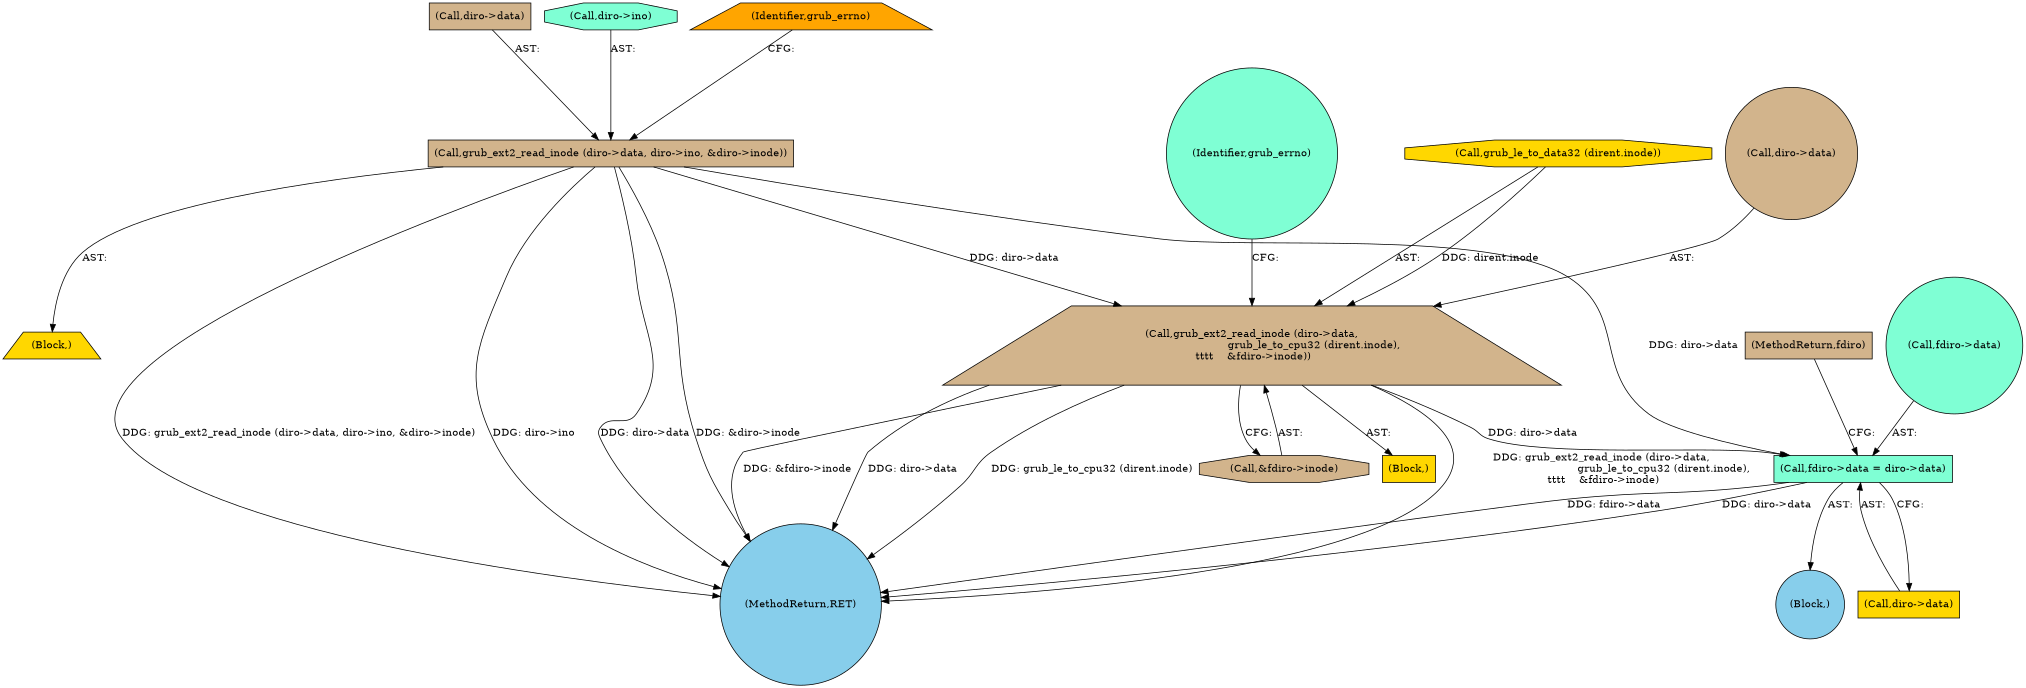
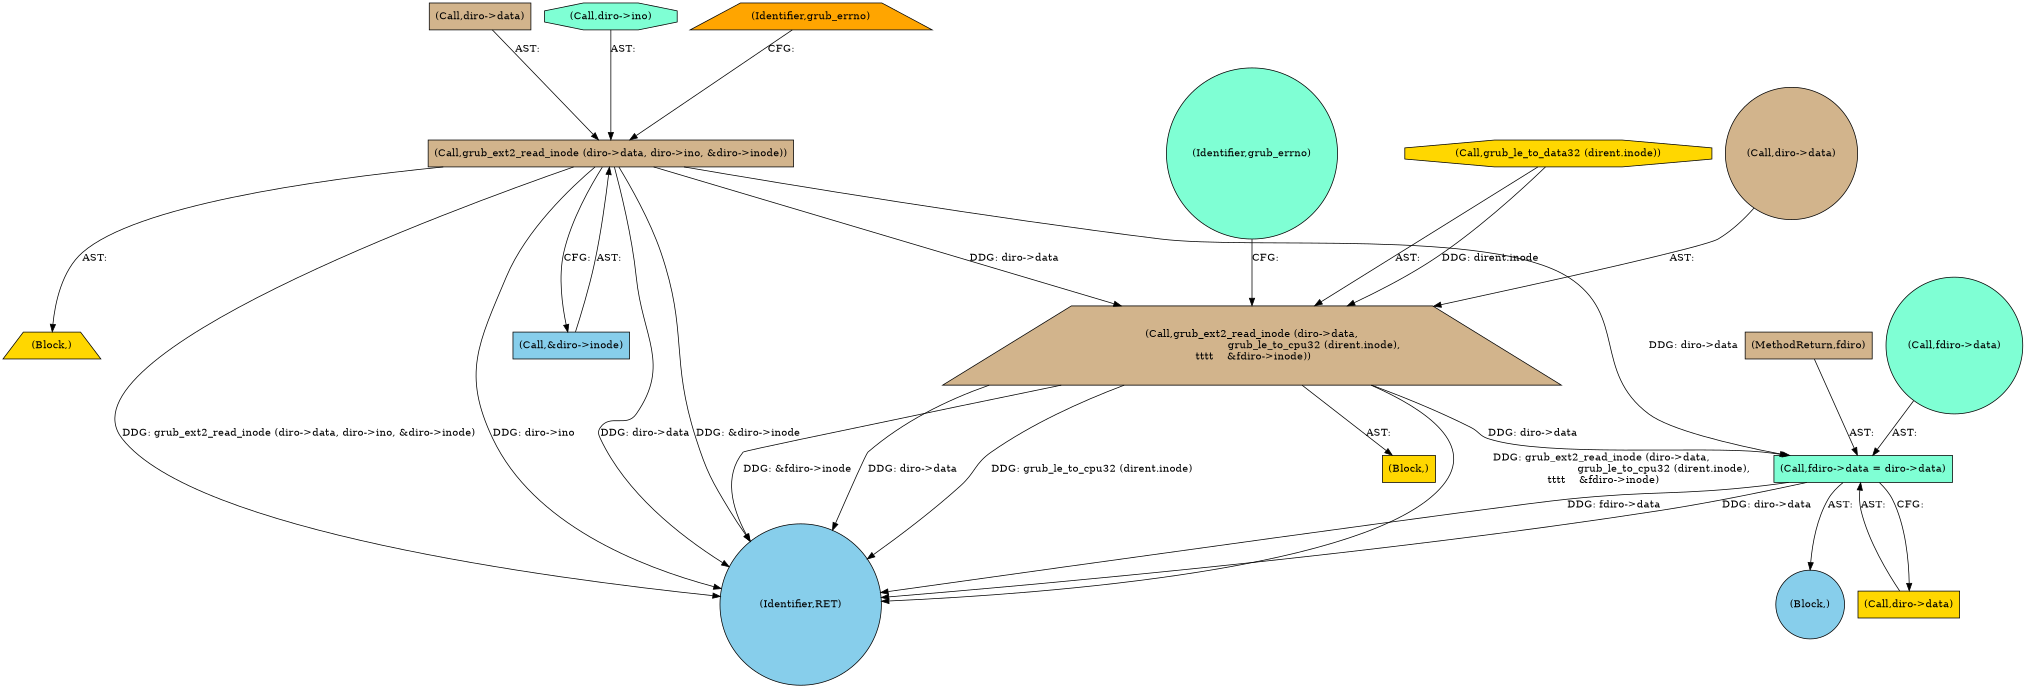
none -> (571, 346)
(1864, 433) -> (1864, 433)
(1284, 469) -> none
(801, 605) -> (801, 605)
